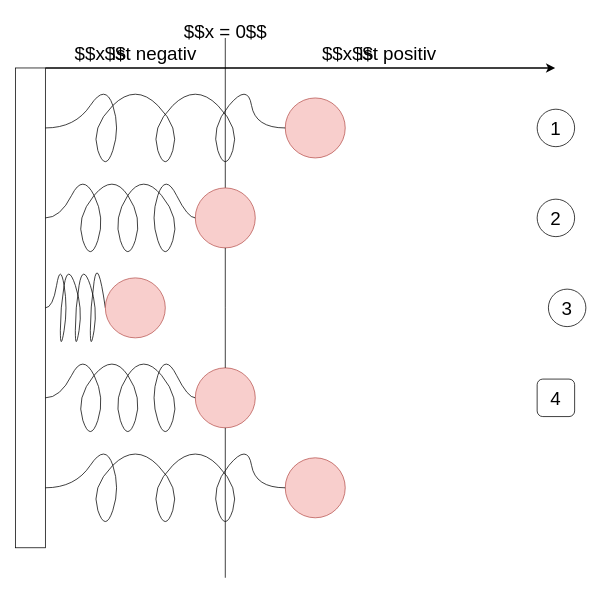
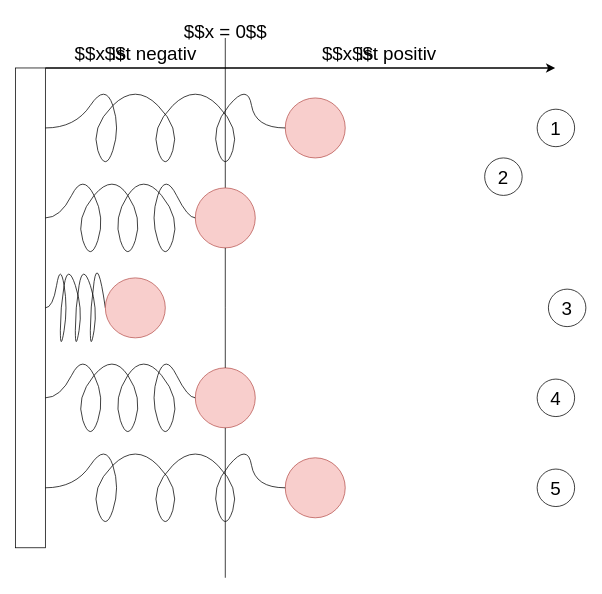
(556, 218) -> (504, 177)
(556, 398) -> (556, 398)
none -> (556, 488)
